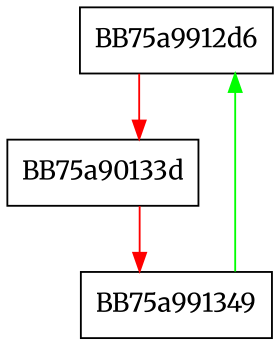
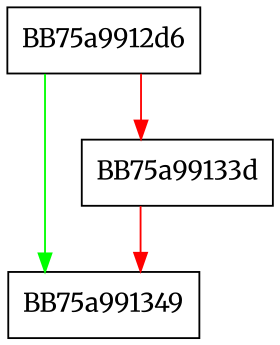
(103, 173) -> (177, 173)
(235, 182) -> (45, 164)
